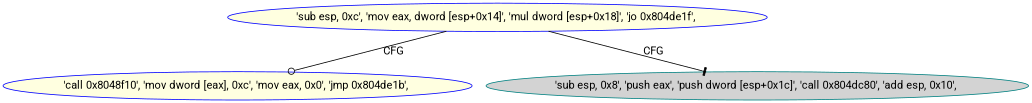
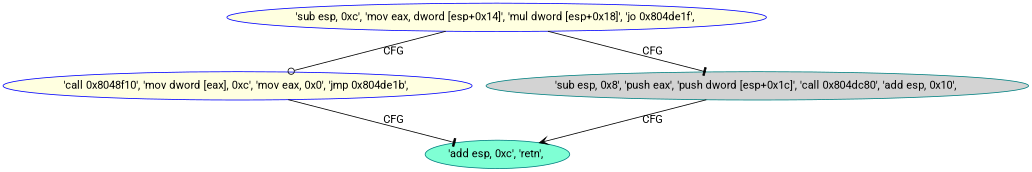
none -> (497, 154)
